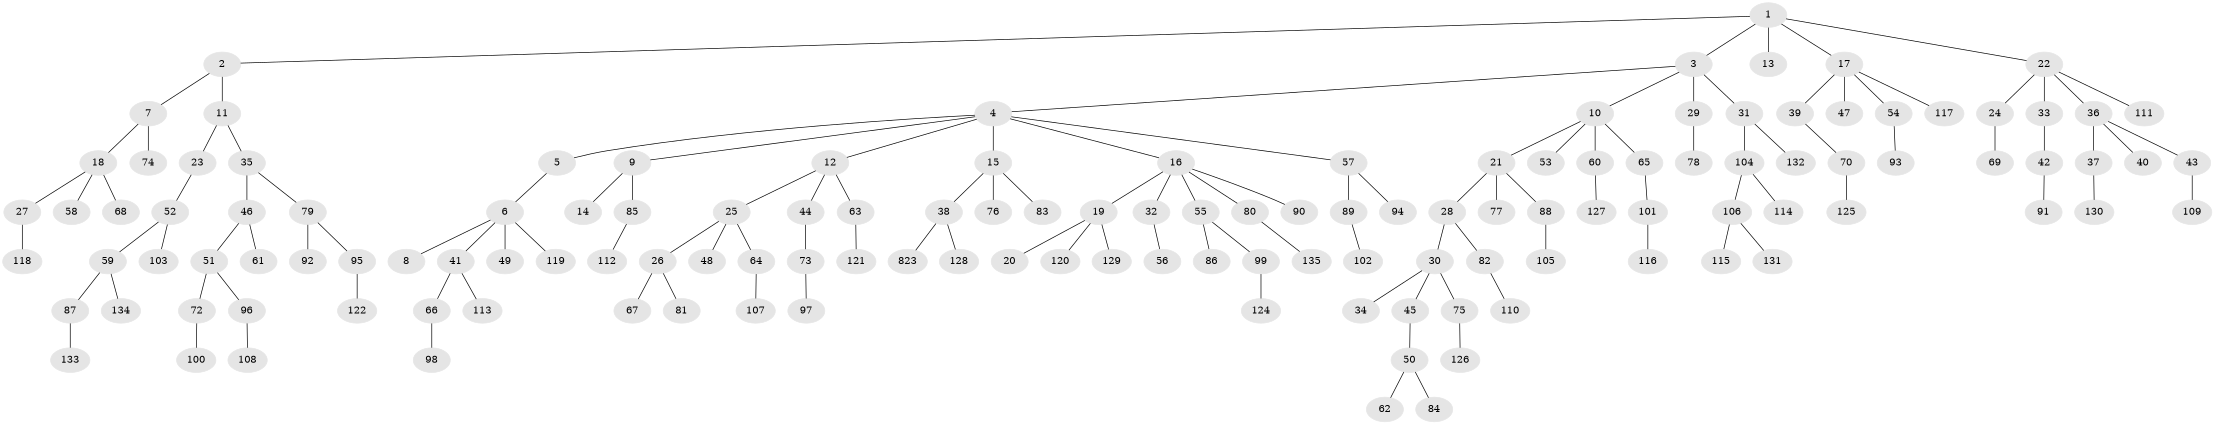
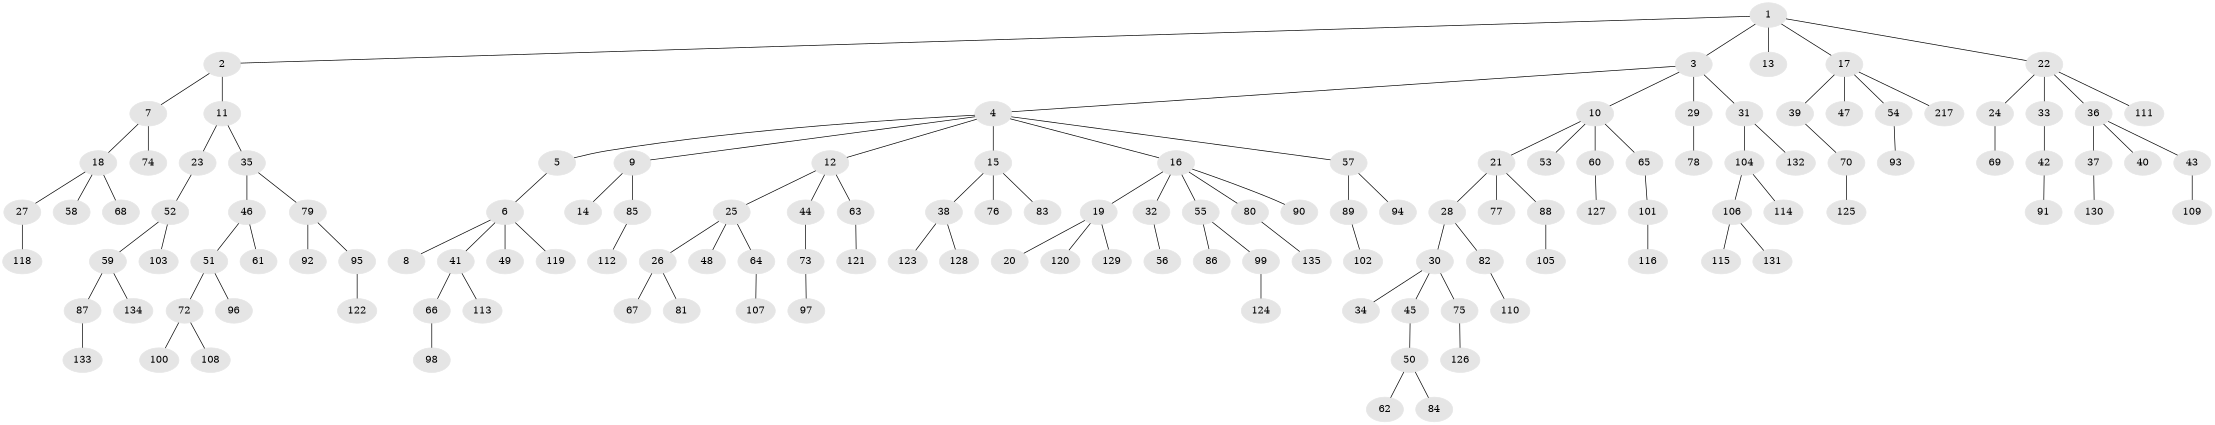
(1944, 114) -> (1944, 114)
(908, 262) -> (908, 262)
(247, 336) -> (198, 336)
